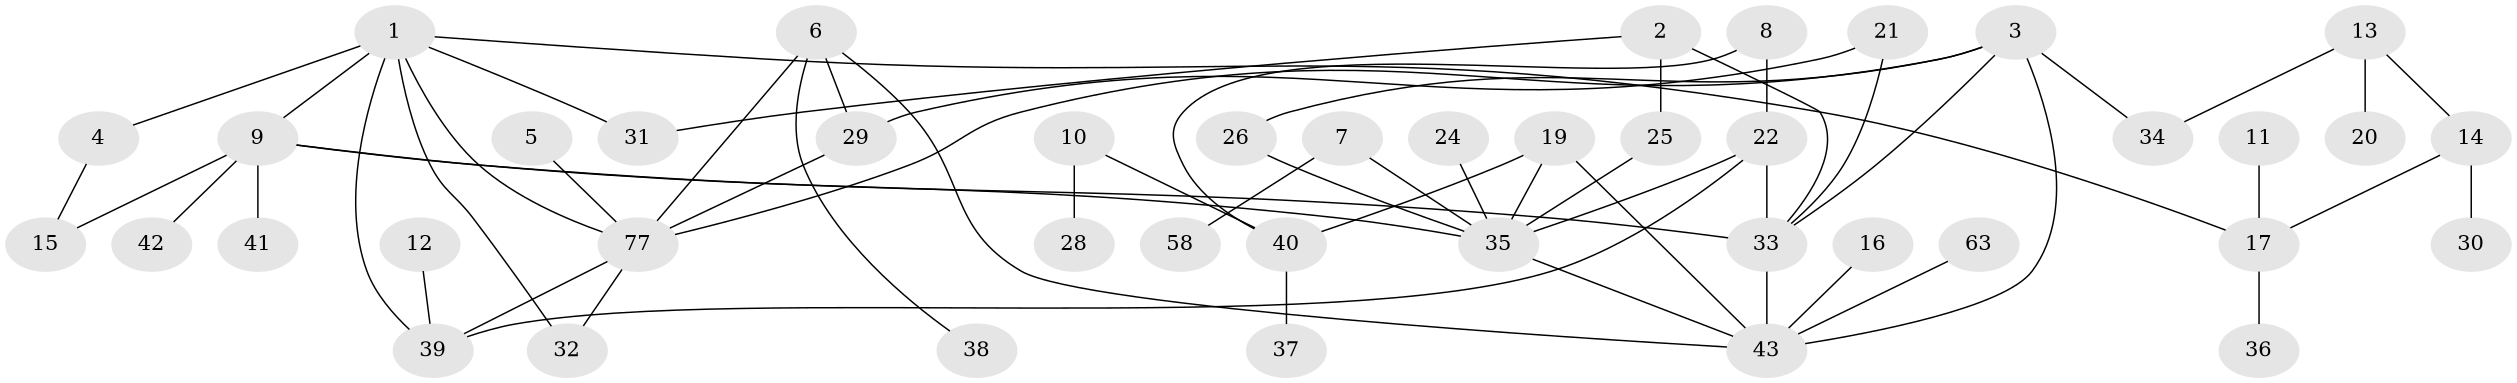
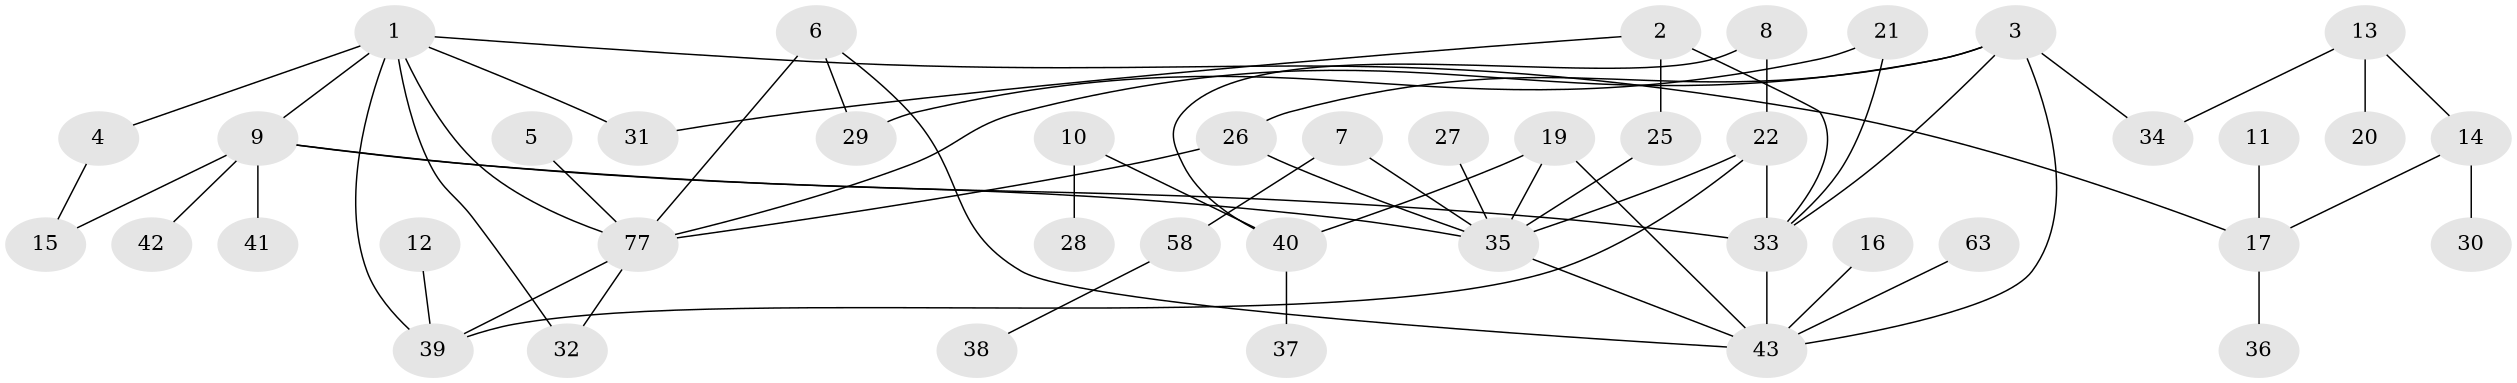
(1449, 139) -> (1449, 139)
(747, 192) -> (926, 200)
(831, 216) -> (1079, 298)
